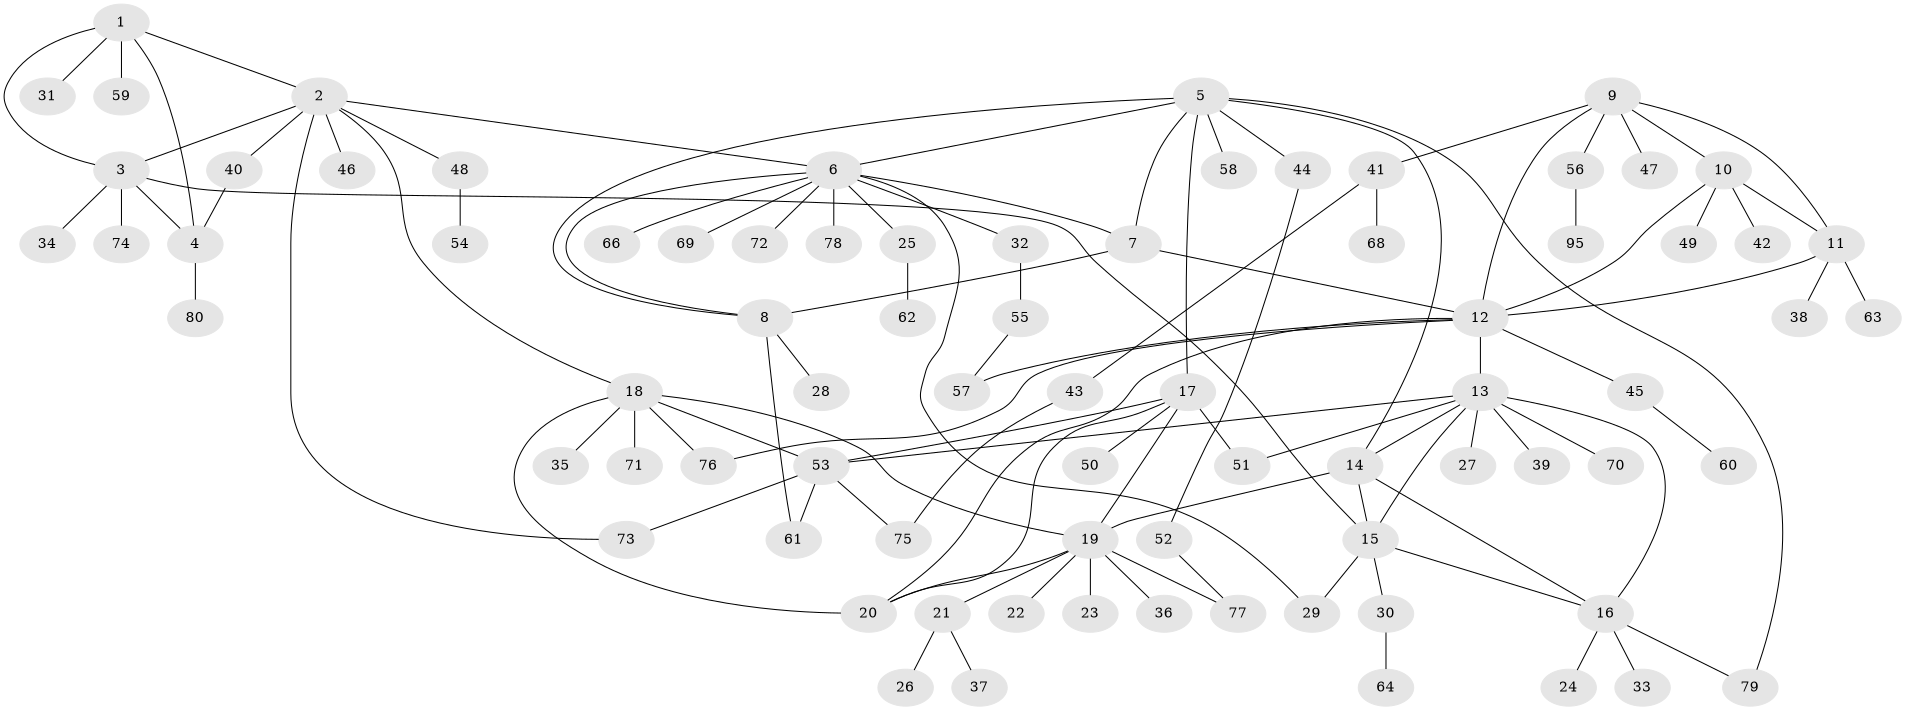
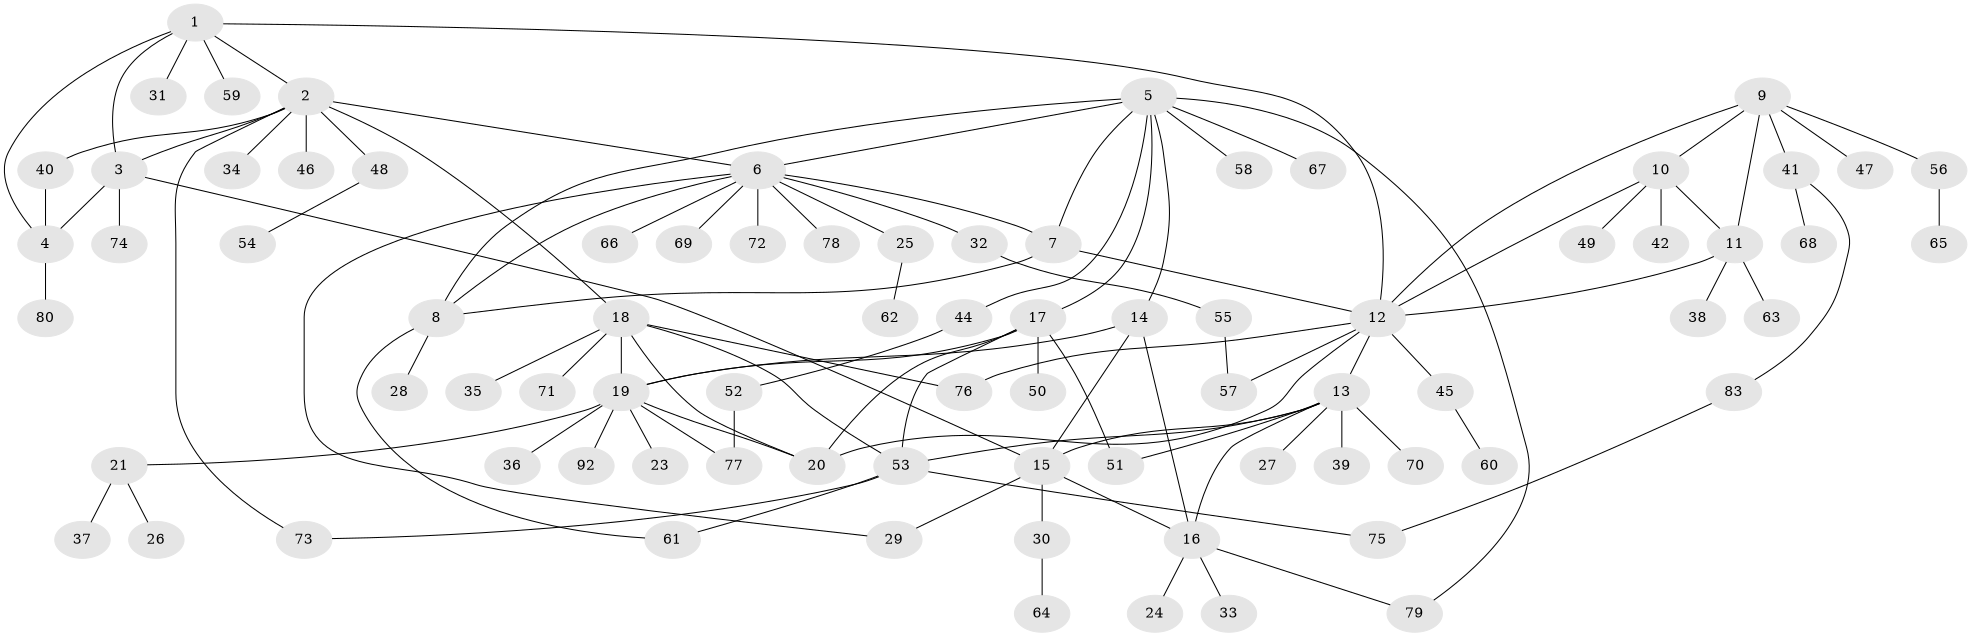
none -> (878, 44)
none -> (1318, 170)
(85, 207) -> (269, 133)
(1576, 244) -> (1939, 244)
(1075, 392) -> (1734, 392)
(1418, 429) -> none
(1016, 614) -> (586, 466)
